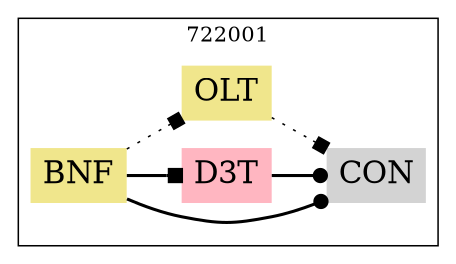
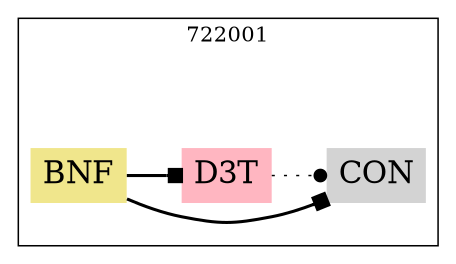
(227, 93) -> none
(293, 176) -> (293, 176)
(221, 222) -> (221, 222)
